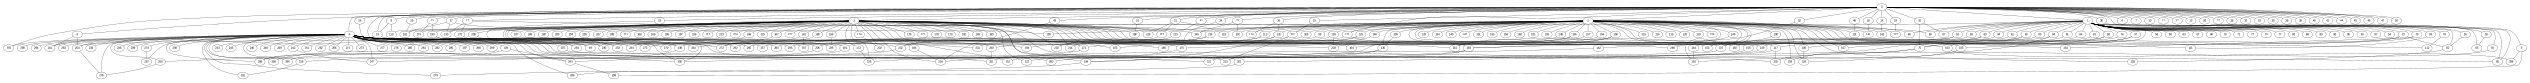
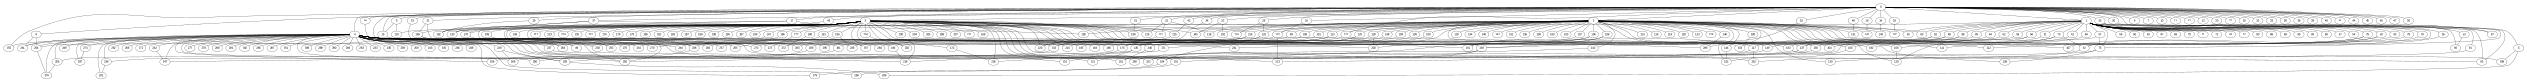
(636, 25) -> (783, 41)
none -> (1037, 41)
